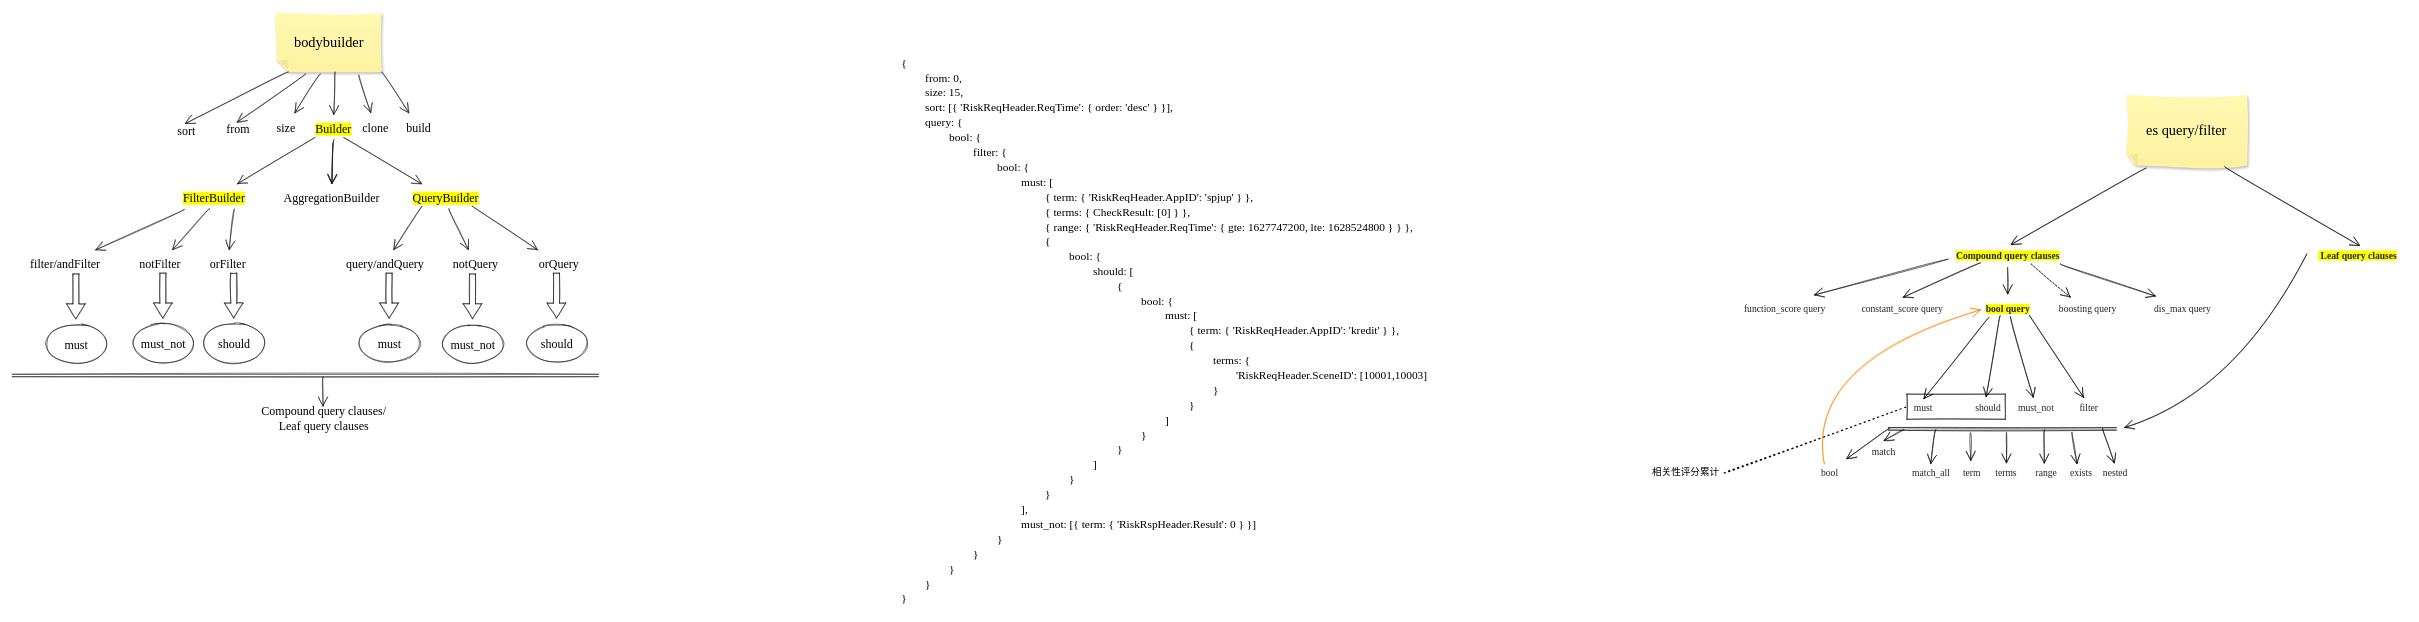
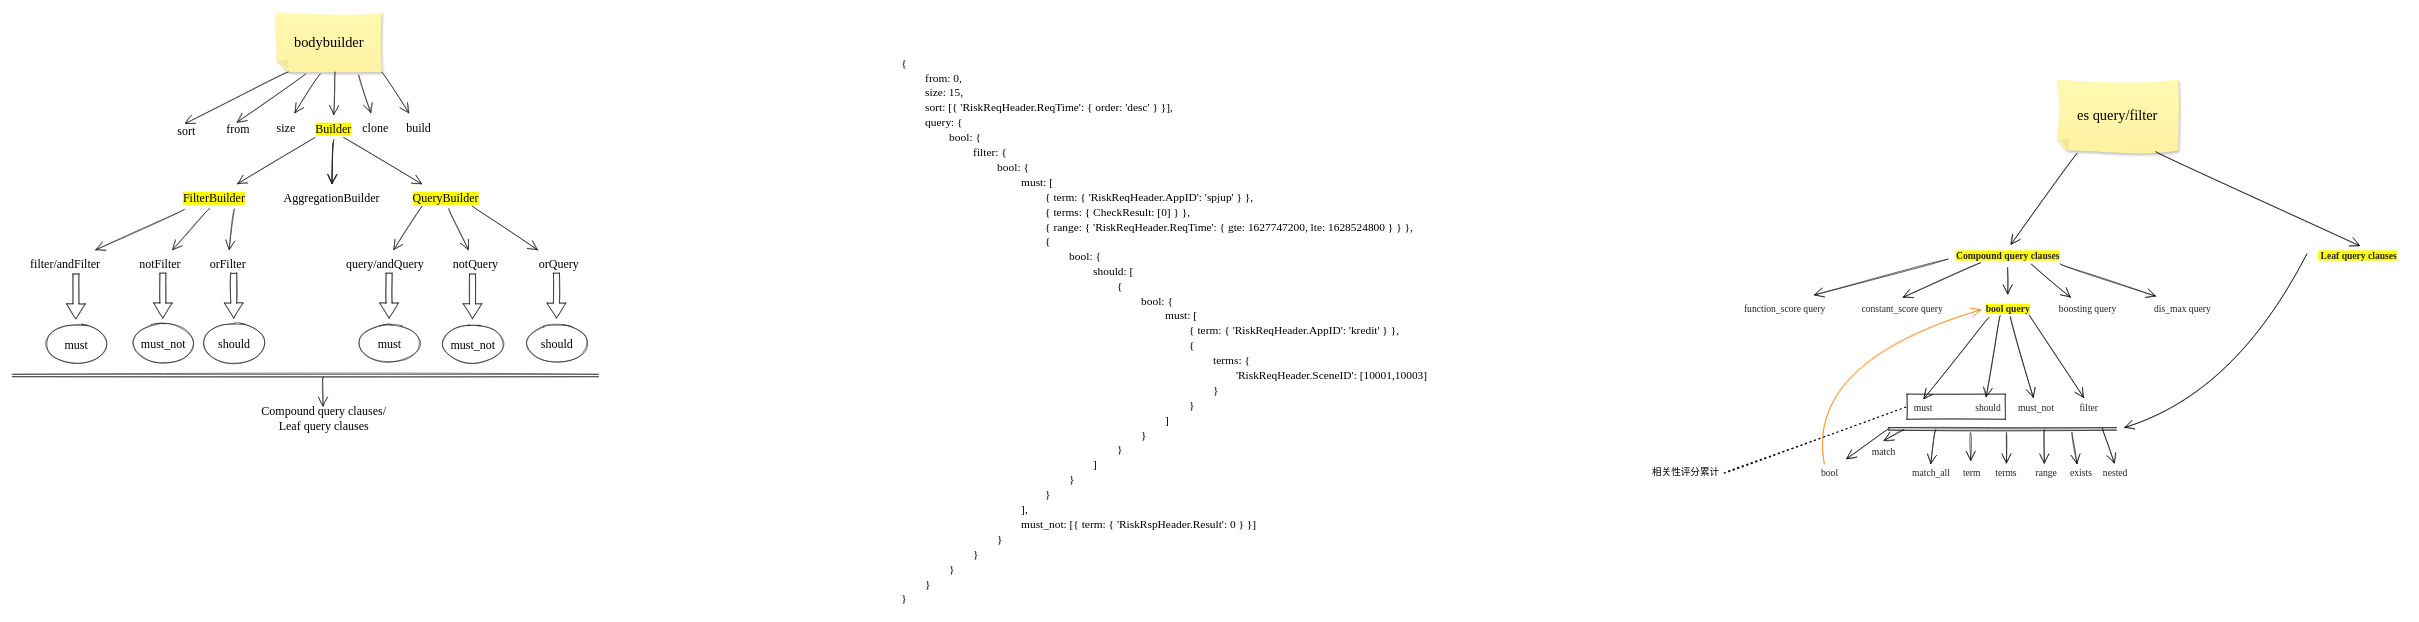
(2187, 130) -> (2118, 115)
(2052, 281) -> (2052, 281)
